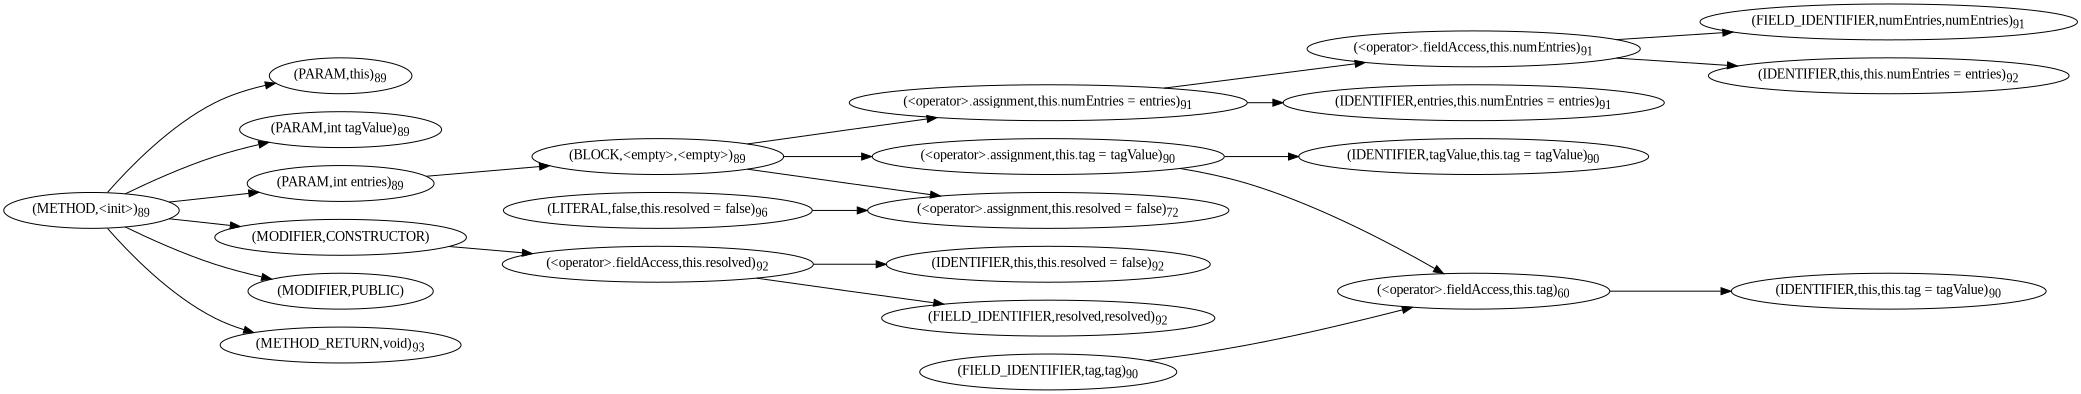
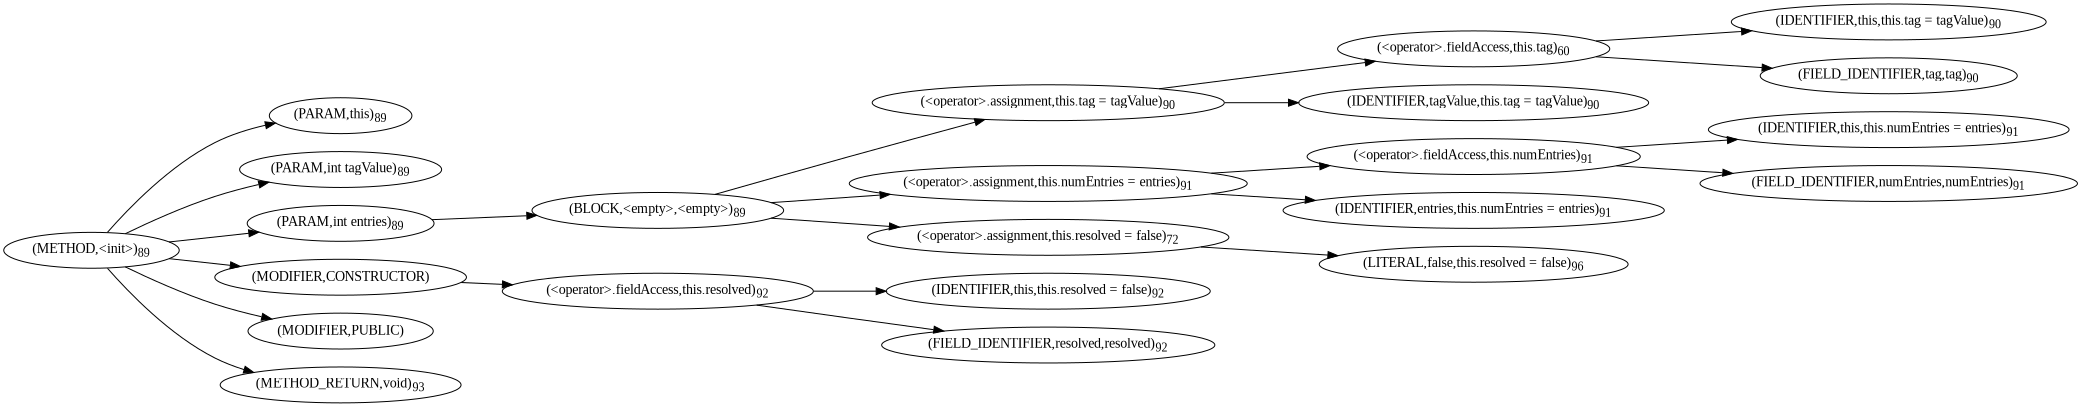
(2013, 74) -> (2013, 128)
(835, 210) -> (1264, 251)
(1276, 339) -> (1679, 62)
